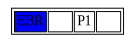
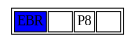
(84, 21) -> (84, 21)
